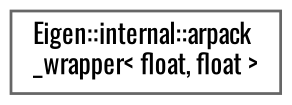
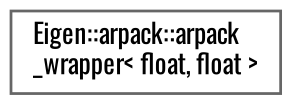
(146, 52) -> (146, 52)
